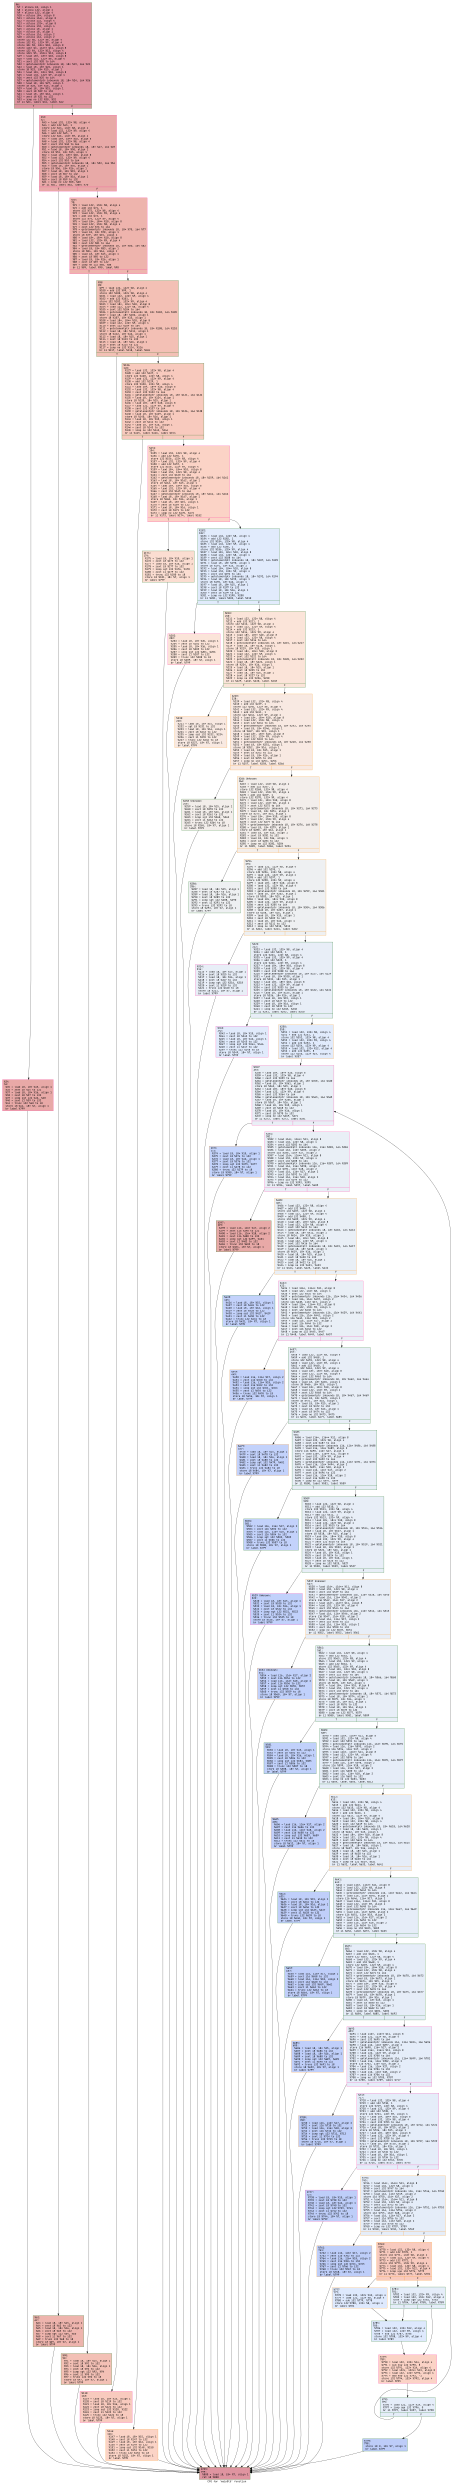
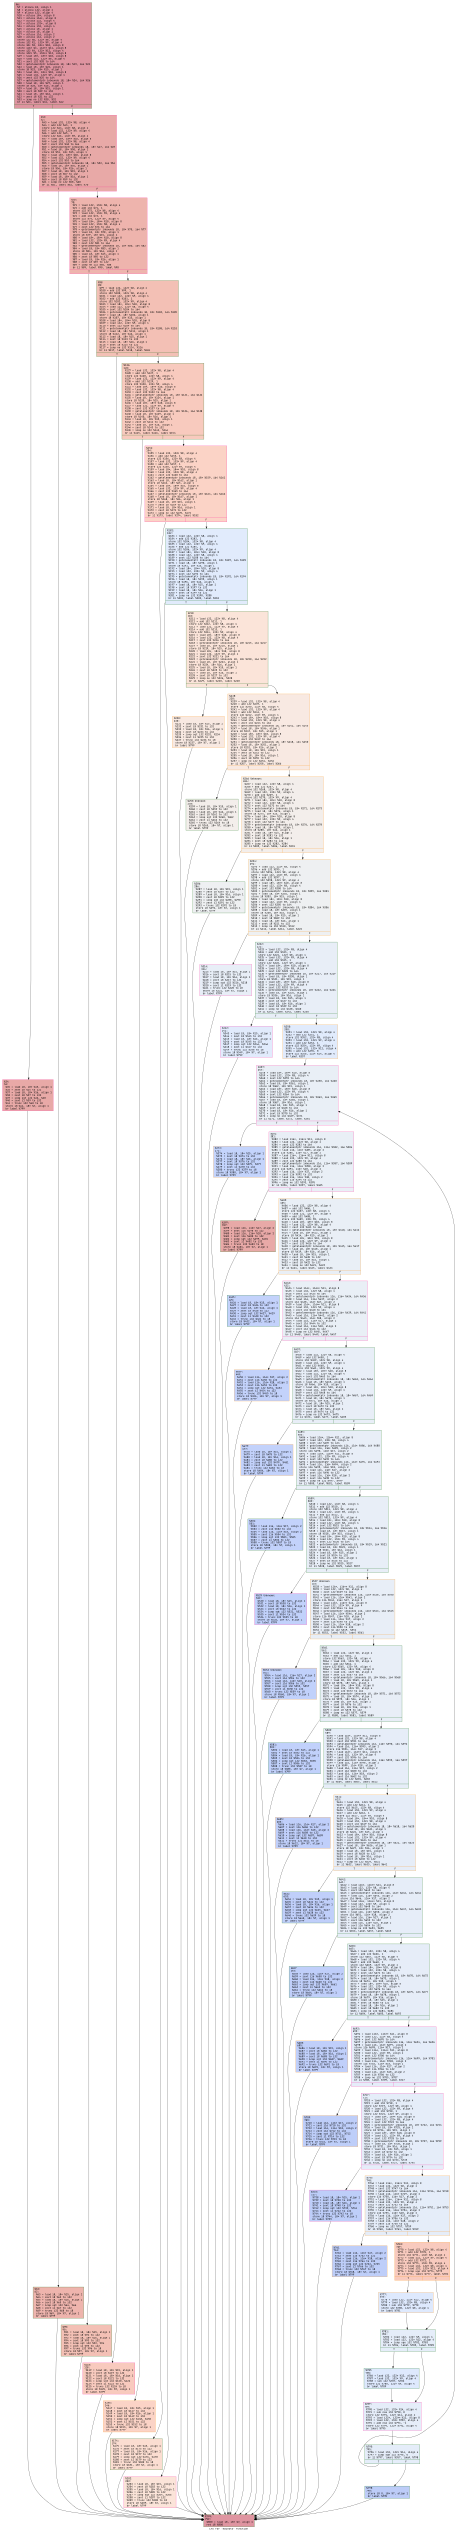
(196, 726) -> (194, 726)
(379, 2314) -> (407, 2320)
(408, 2369) -> (392, 2416)
